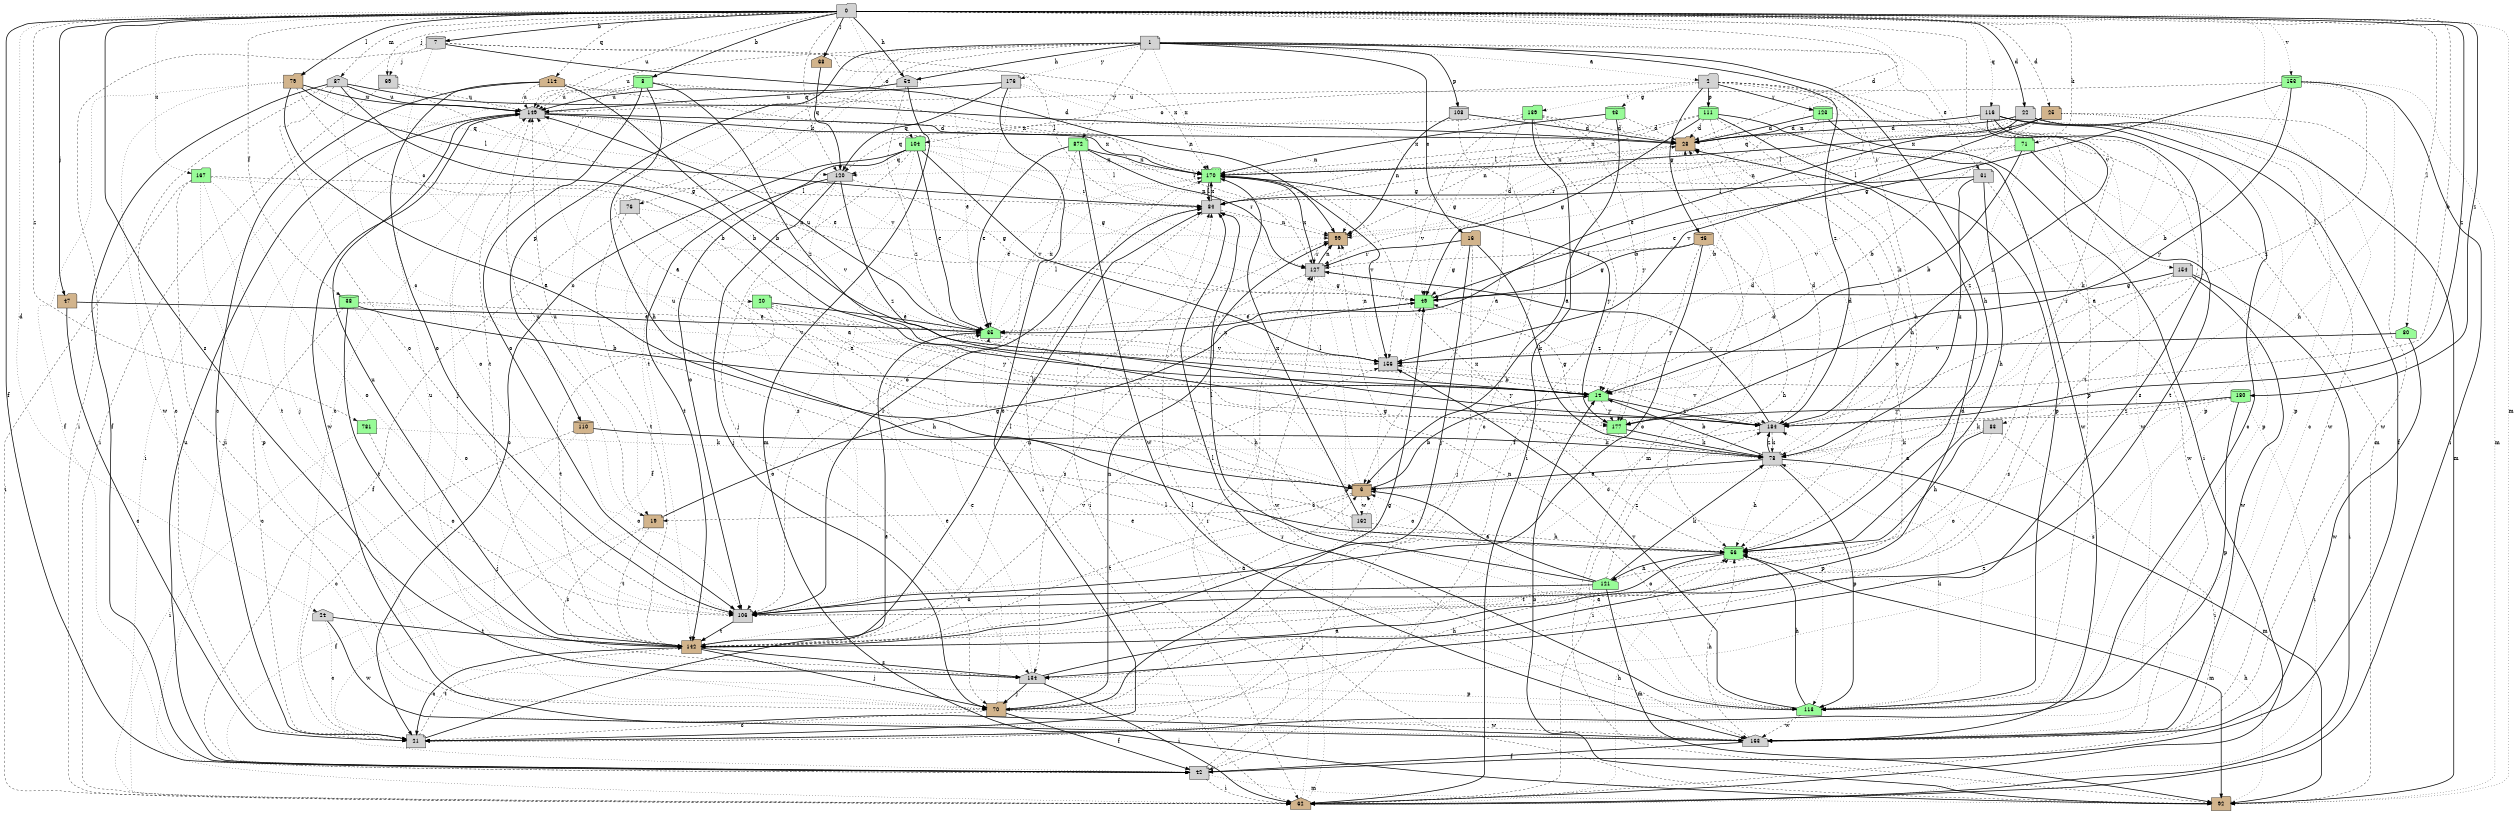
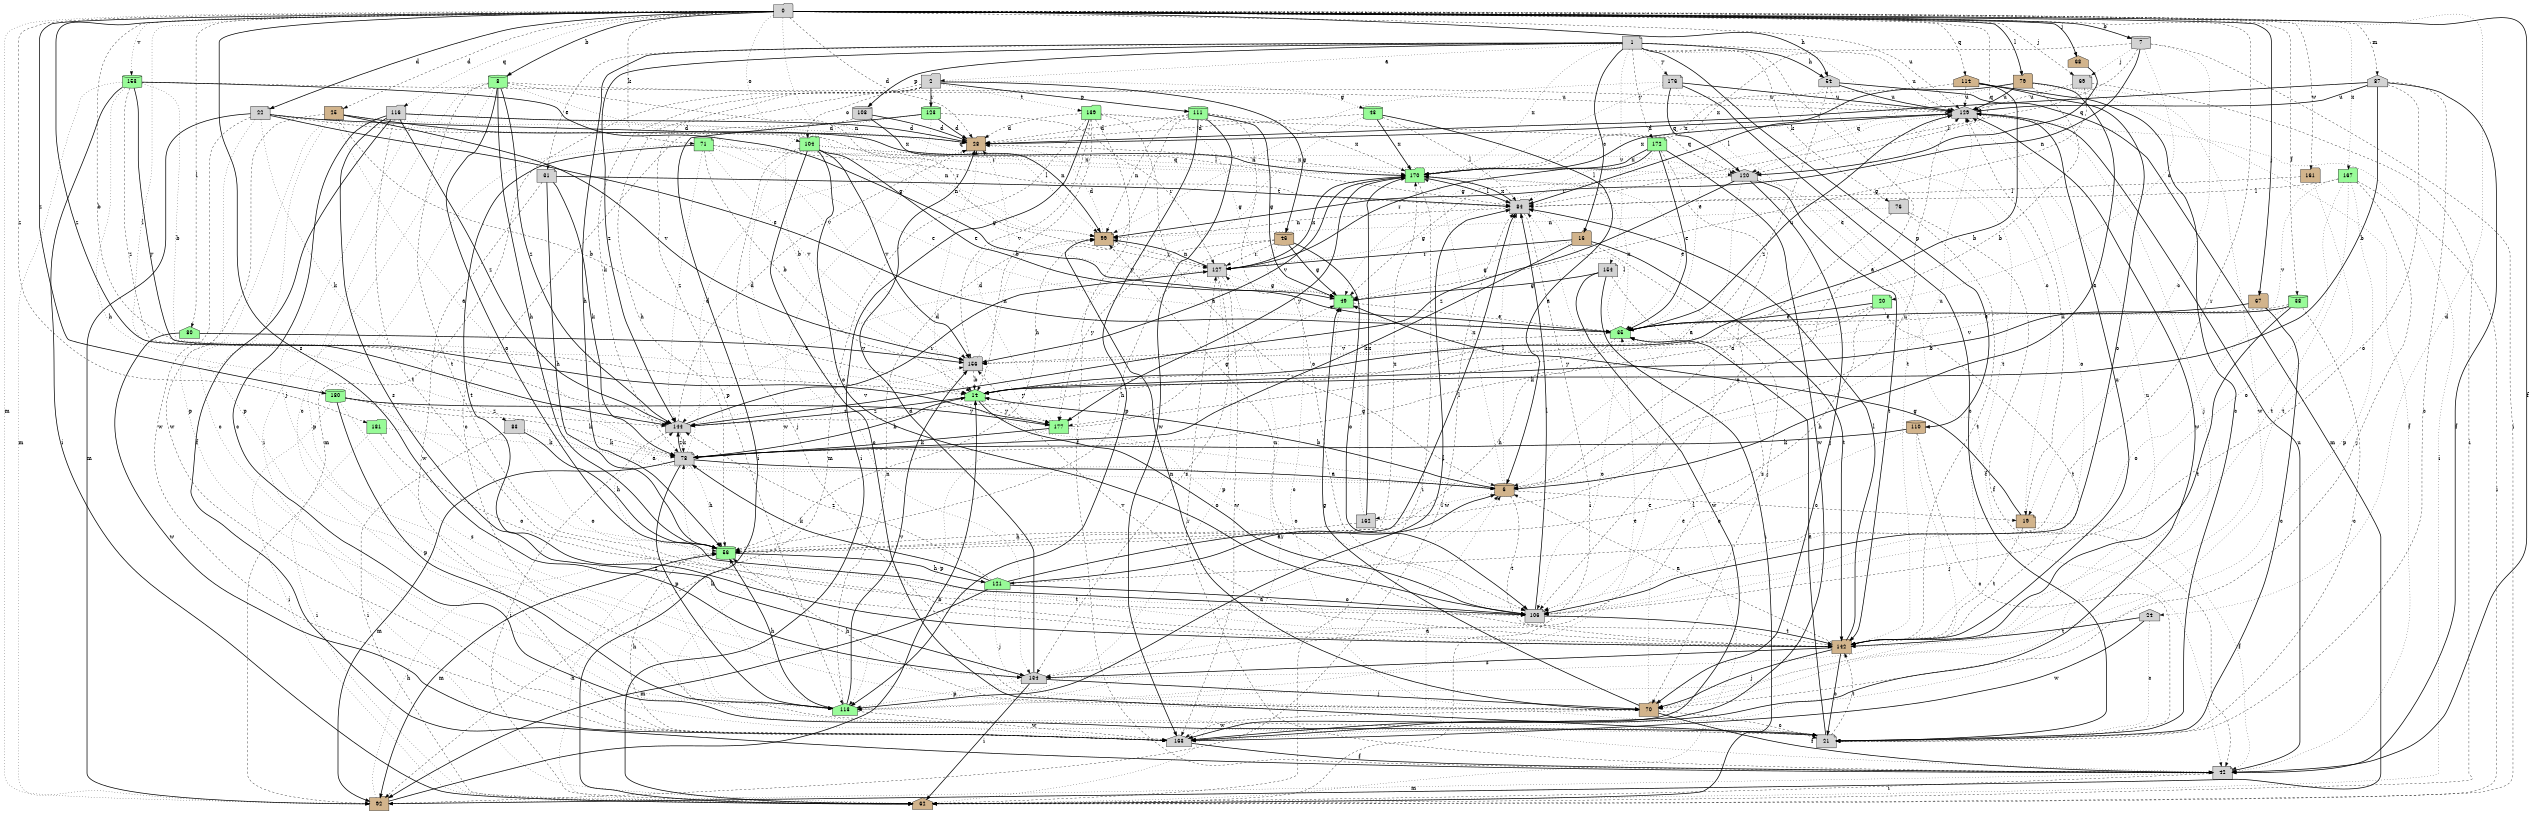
(532, 113) -> (1964, 113)
(1078, 144) -> (1657, 144)
none -> (2310, 176)
(1721, 192) -> (1279, 192)
(1847, 289) -> (801, 294)
(67, 302) -> (2258, 302)
(367, 427) -> (377, 427)
(1772, 427) -> (678, 427)
(1441, 443) -> (1844, 443)
(1244, 599) -> (1241, 527)
(720, 659) -> none
